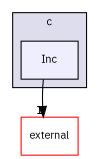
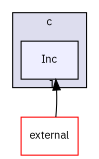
(43, 94) -> (57, 104)
